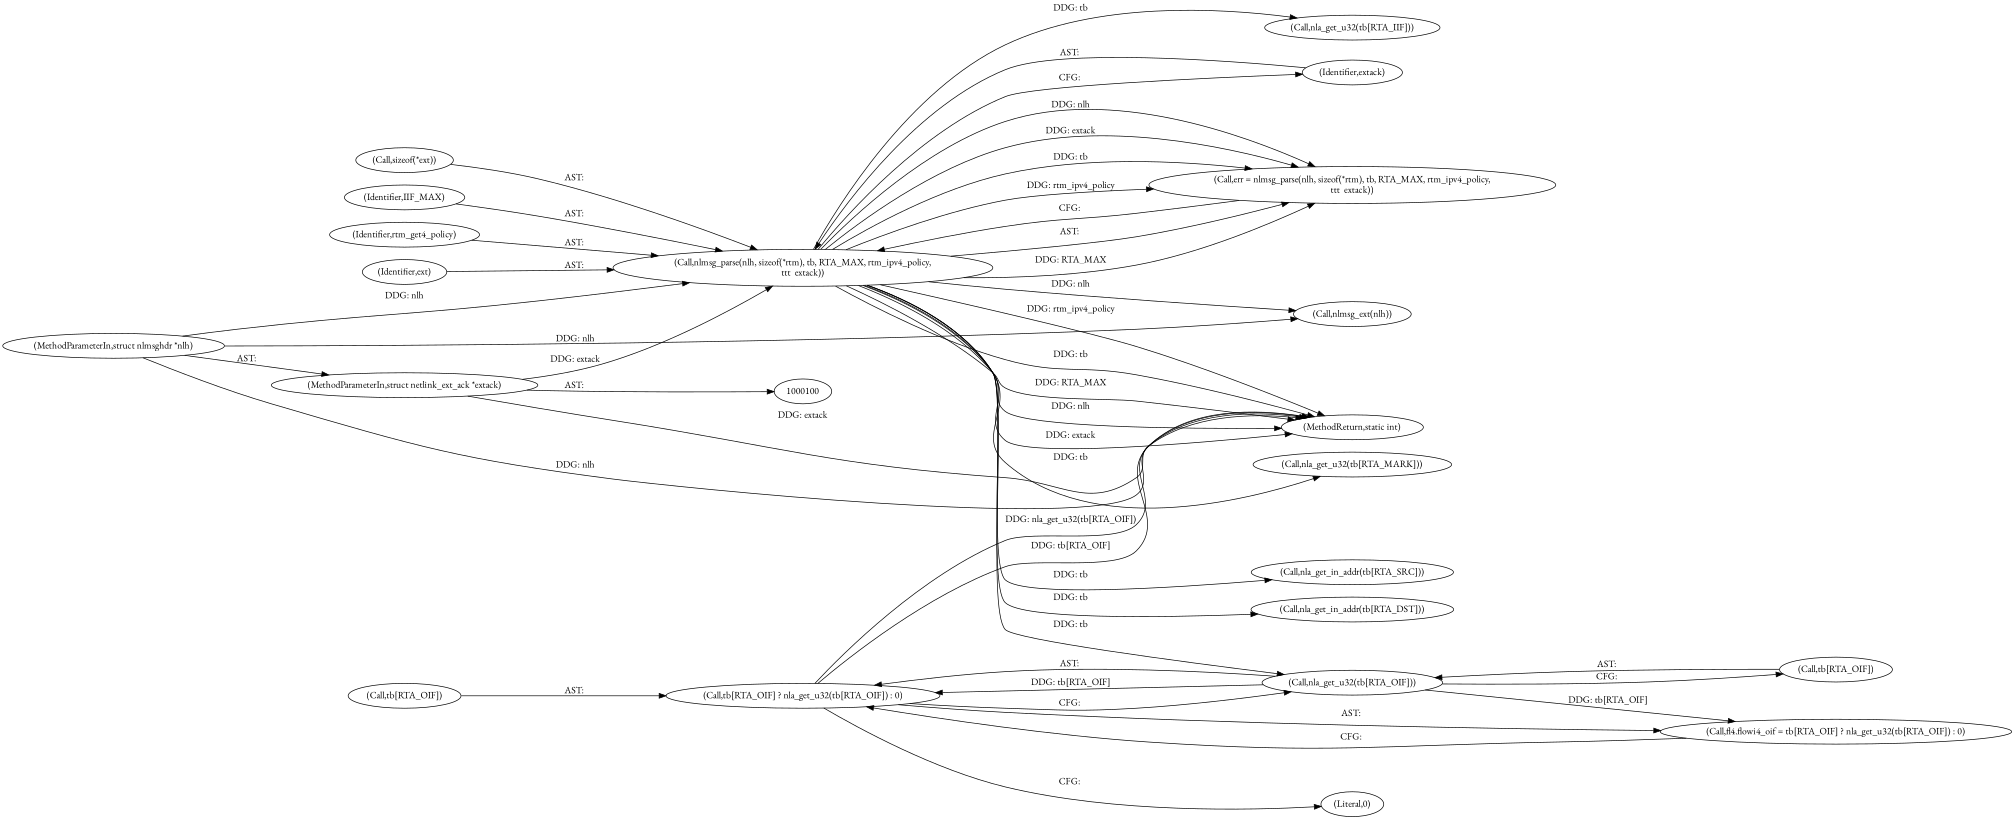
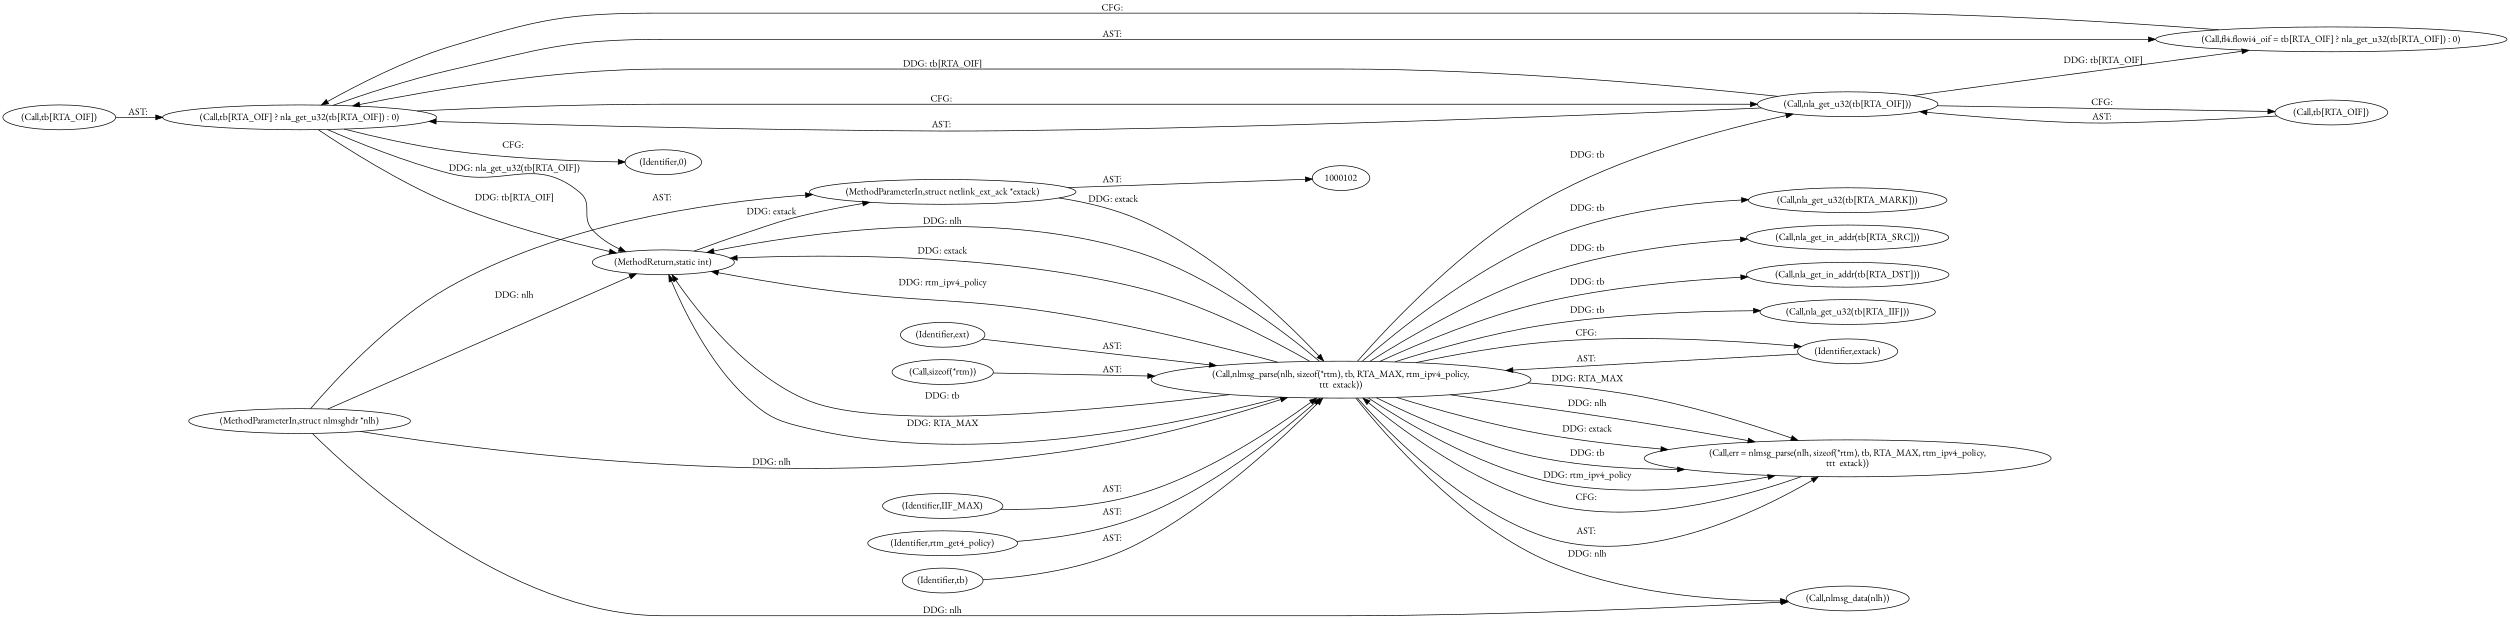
(405, 160) -> (943, 372)
(1352, 314) -> (1848, 598)
(803, 391) -> (1341, 178)
(896, 467) -> (777, 223)
none -> (943, 581)
(1352, 804) -> (663, 162)
